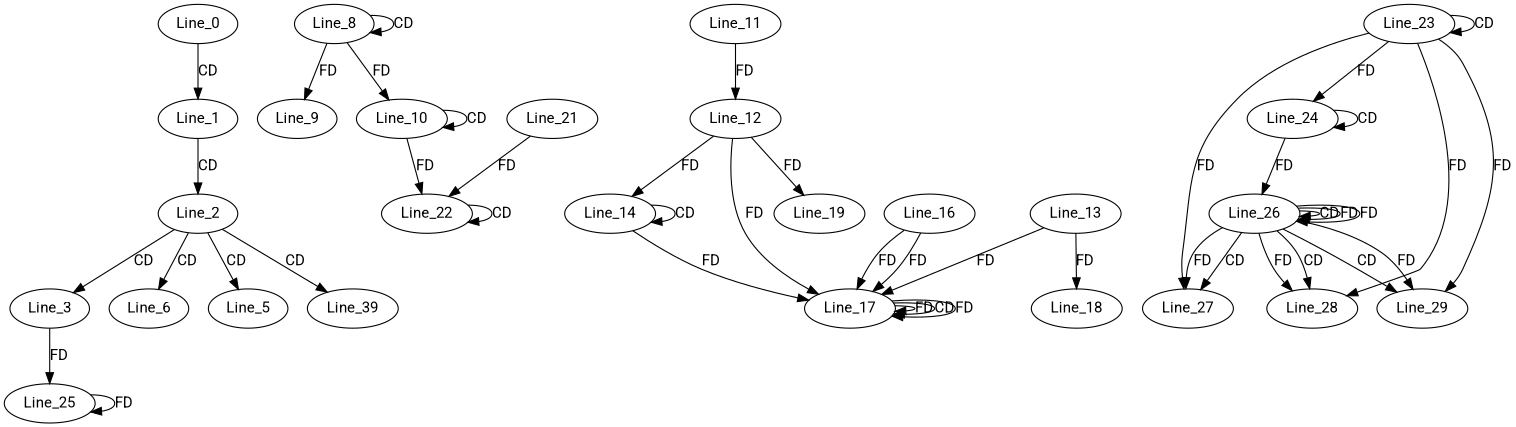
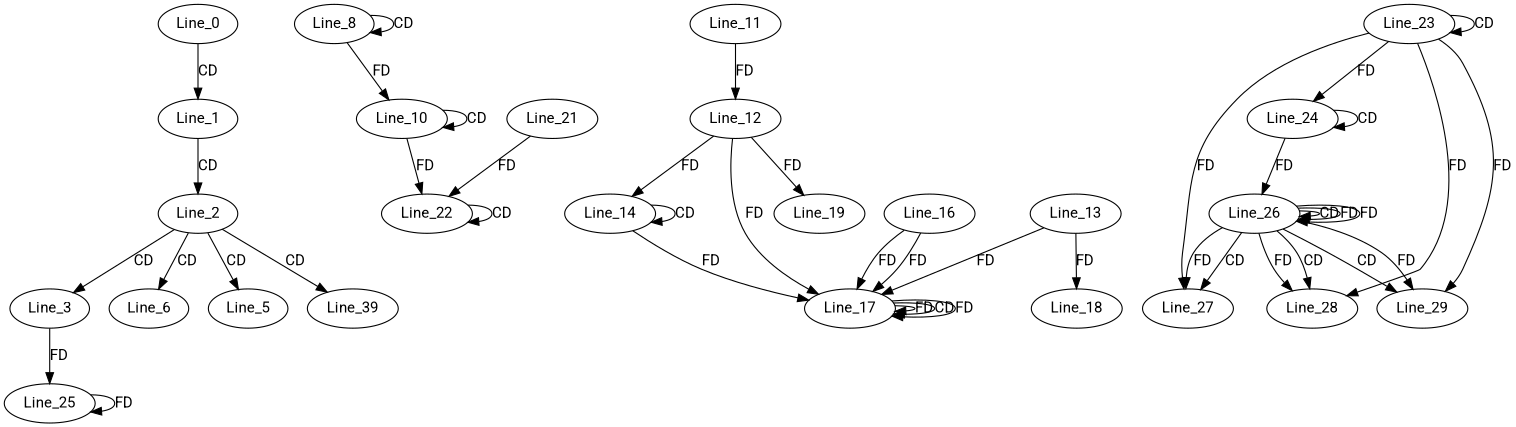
(297, 119) -> none
